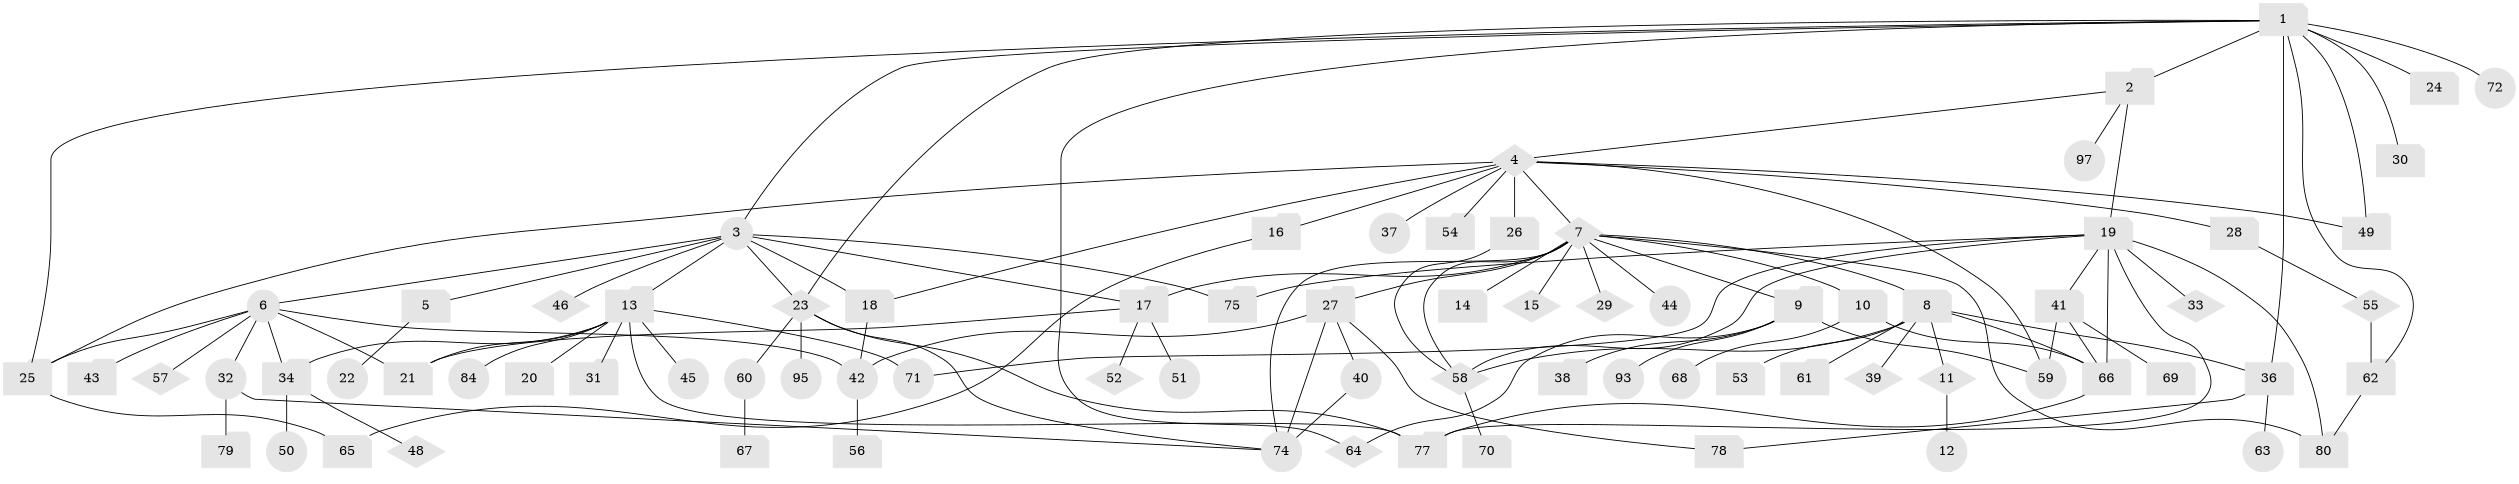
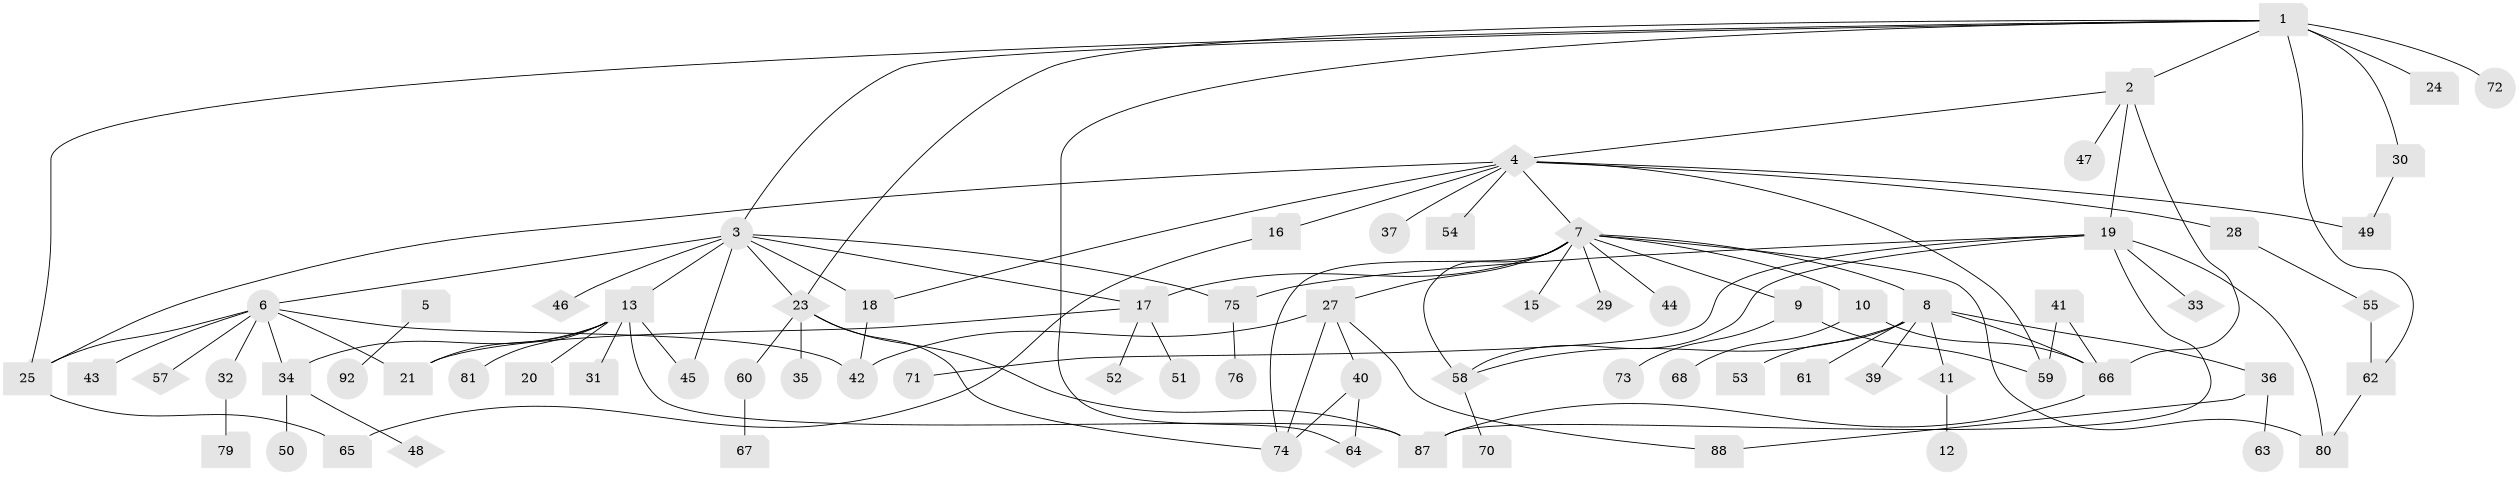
(2350, 120) -> (2384, 197)
(2084, 161) -> (2084, 161)
(2284, 200) -> none
(1515, 233) -> none
(586, 269) -> (713, 304)
(2084, 270) -> none
(1463, 306) -> none
(2108, 306) -> (2215, 266)
(747, 326) -> none
(1589, 337) -> (1357, 416)
(347, 379) -> (347, 379)
(469, 379) -> (469, 379)
(801, 379) -> (801, 379)
none -> (1236, 379)
(1563, 379) -> none
(1624, 379) -> (1624, 379)
(2171, 379) -> none
(623, 418) -> none
(857, 452) -> none
(1423, 452) -> (1423, 452)
(1719, 452) -> (1719, 452)
